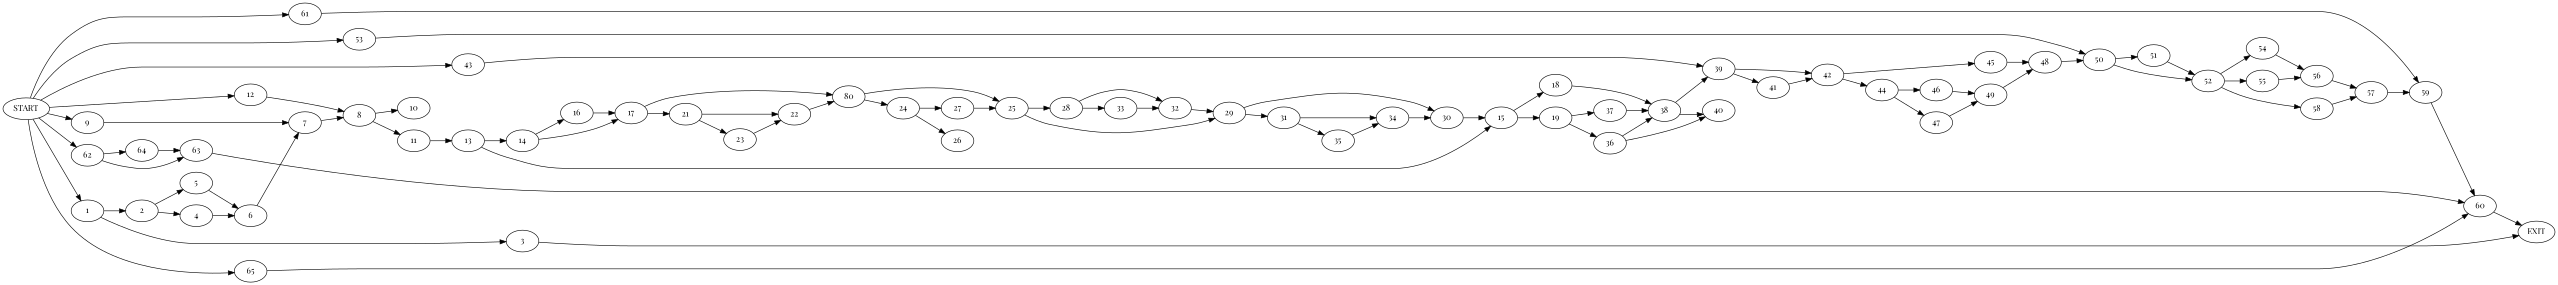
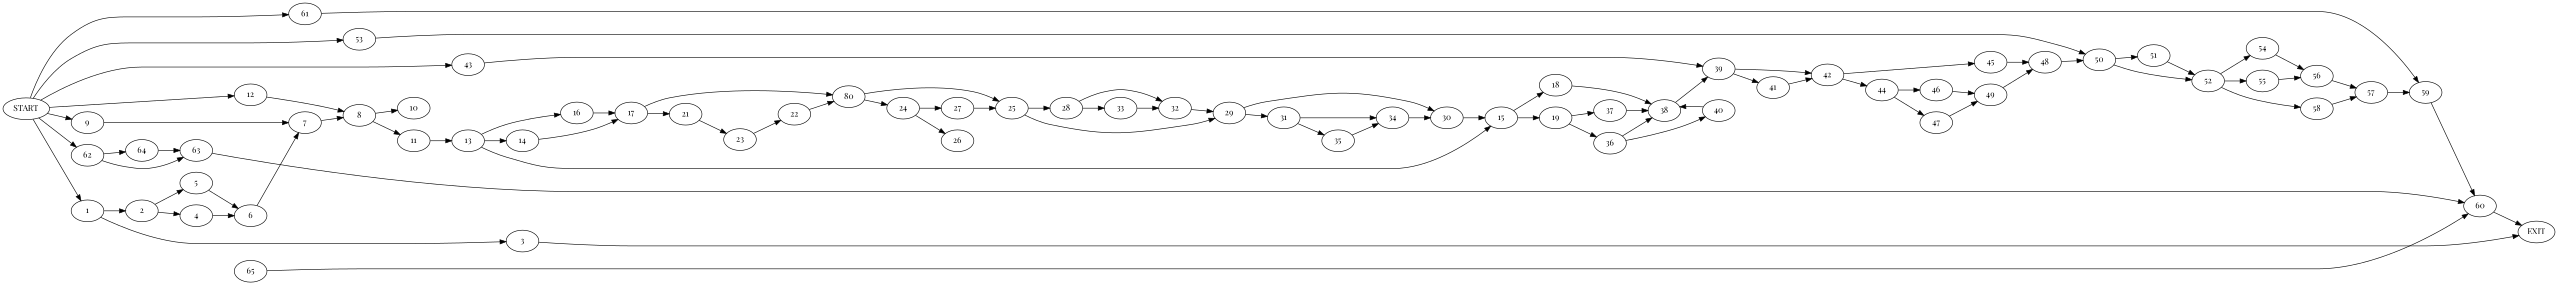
(737, 114) -> none
(1688, 115) -> (1695, 107)
(547, 128) -> (517, 122)
(91, 243) -> none
